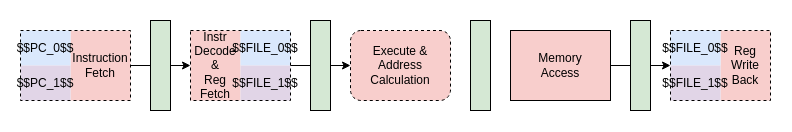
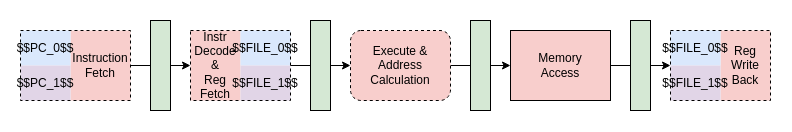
none -> (461, 66)
